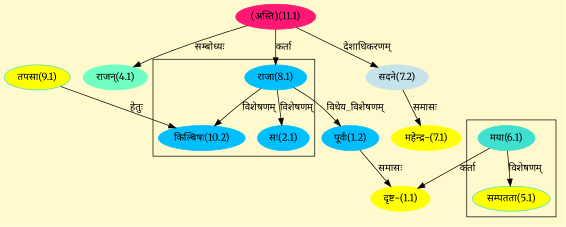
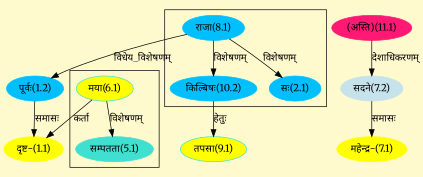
(276, 44) -> none
(115, 77) -> none
(115, 106) -> (214, 115)
(506, 138) -> (105, 89)
(511, 199) -> (115, 149)
